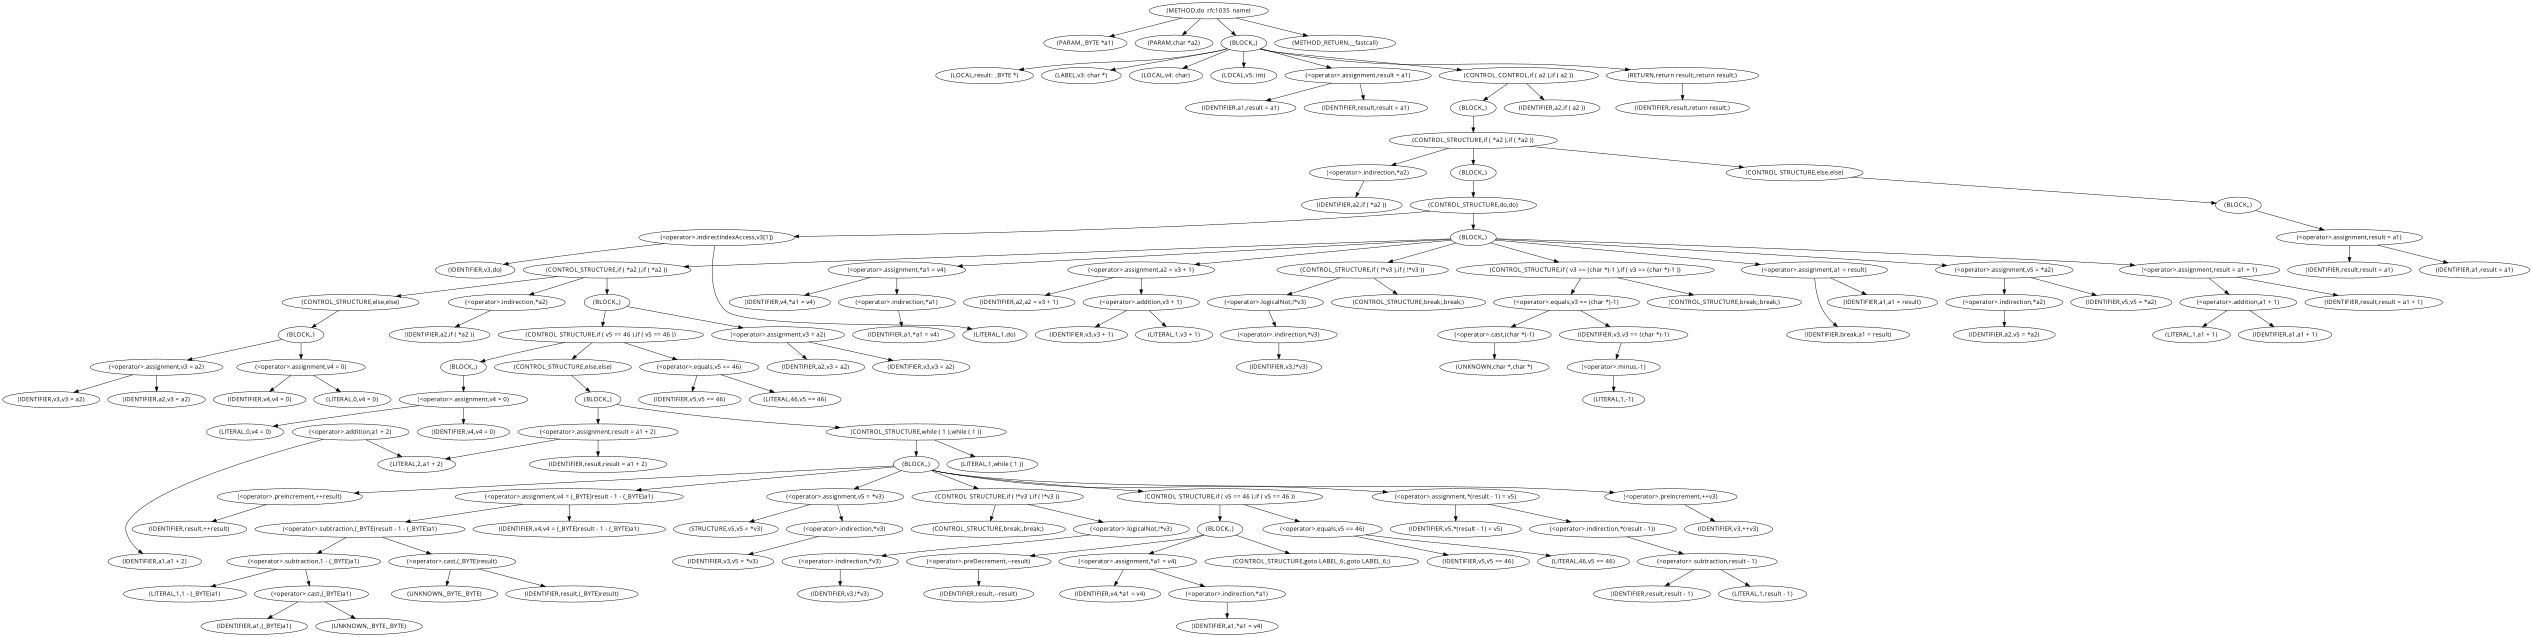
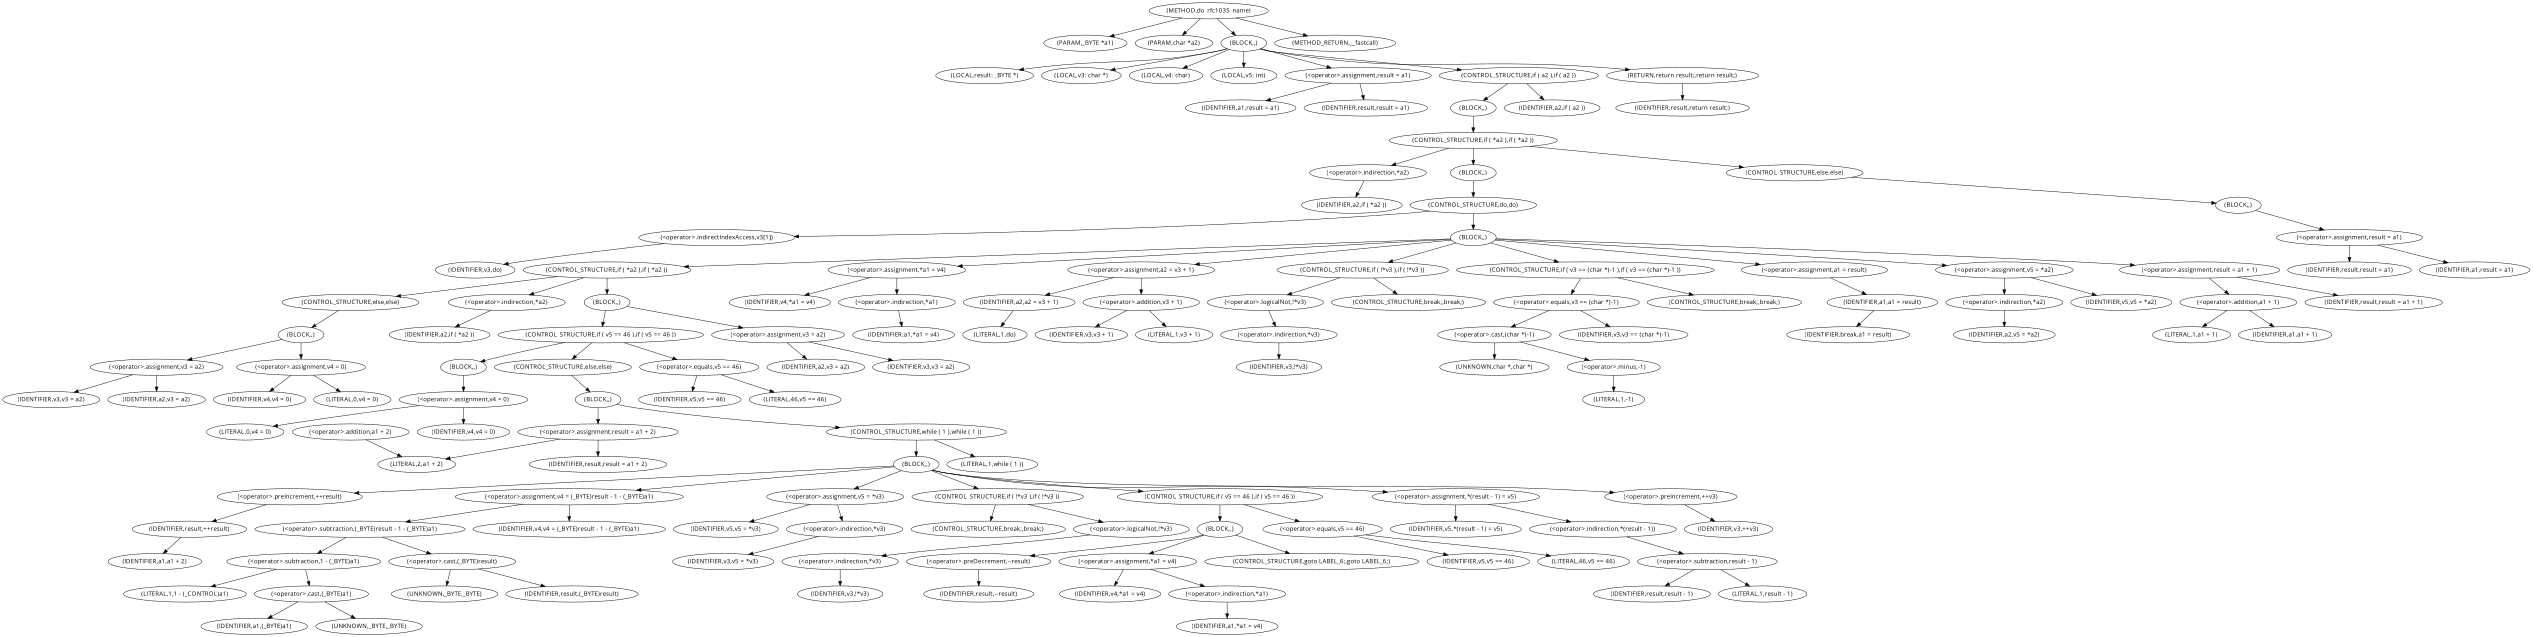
(1081, 76) -> (1081, 76)
(1519, 76) -> (1519, 76)
(1820, 303) -> (1867, 317)
(812, 323) -> (1008, 317)
(1619, 349) -> (1553, 351)
(205, 476) -> (174, 544)
(726, 529) -> (726, 529)
(185, 594) -> (185, 594)
